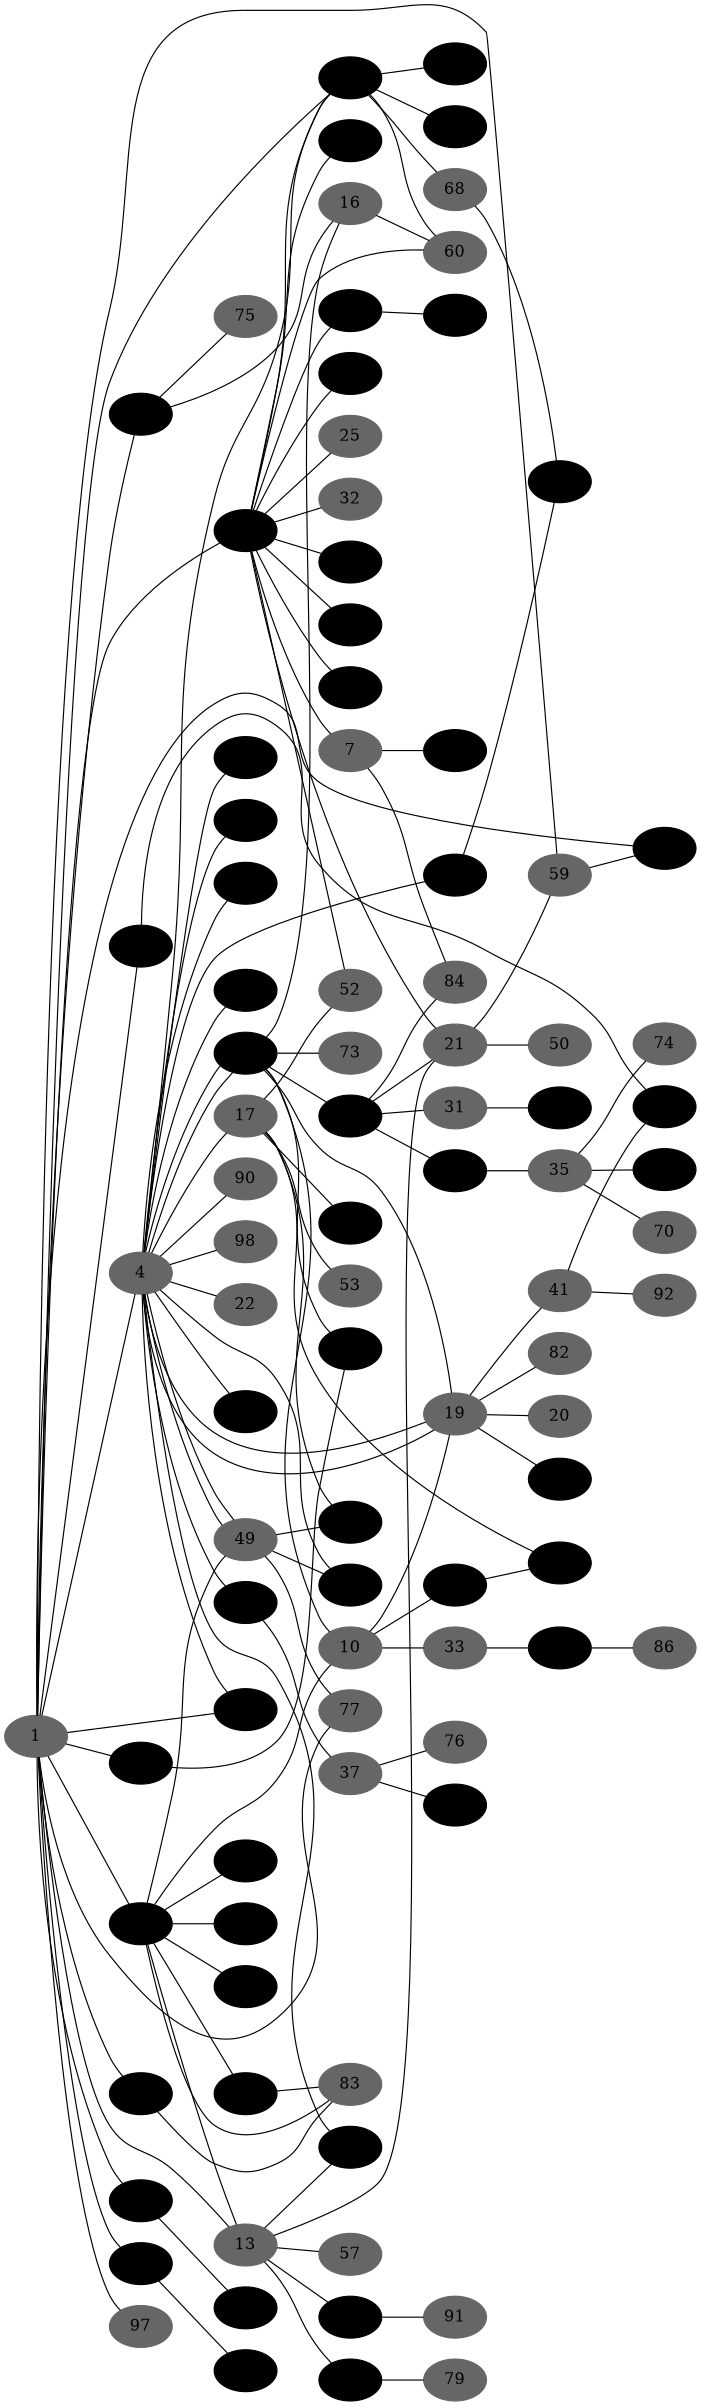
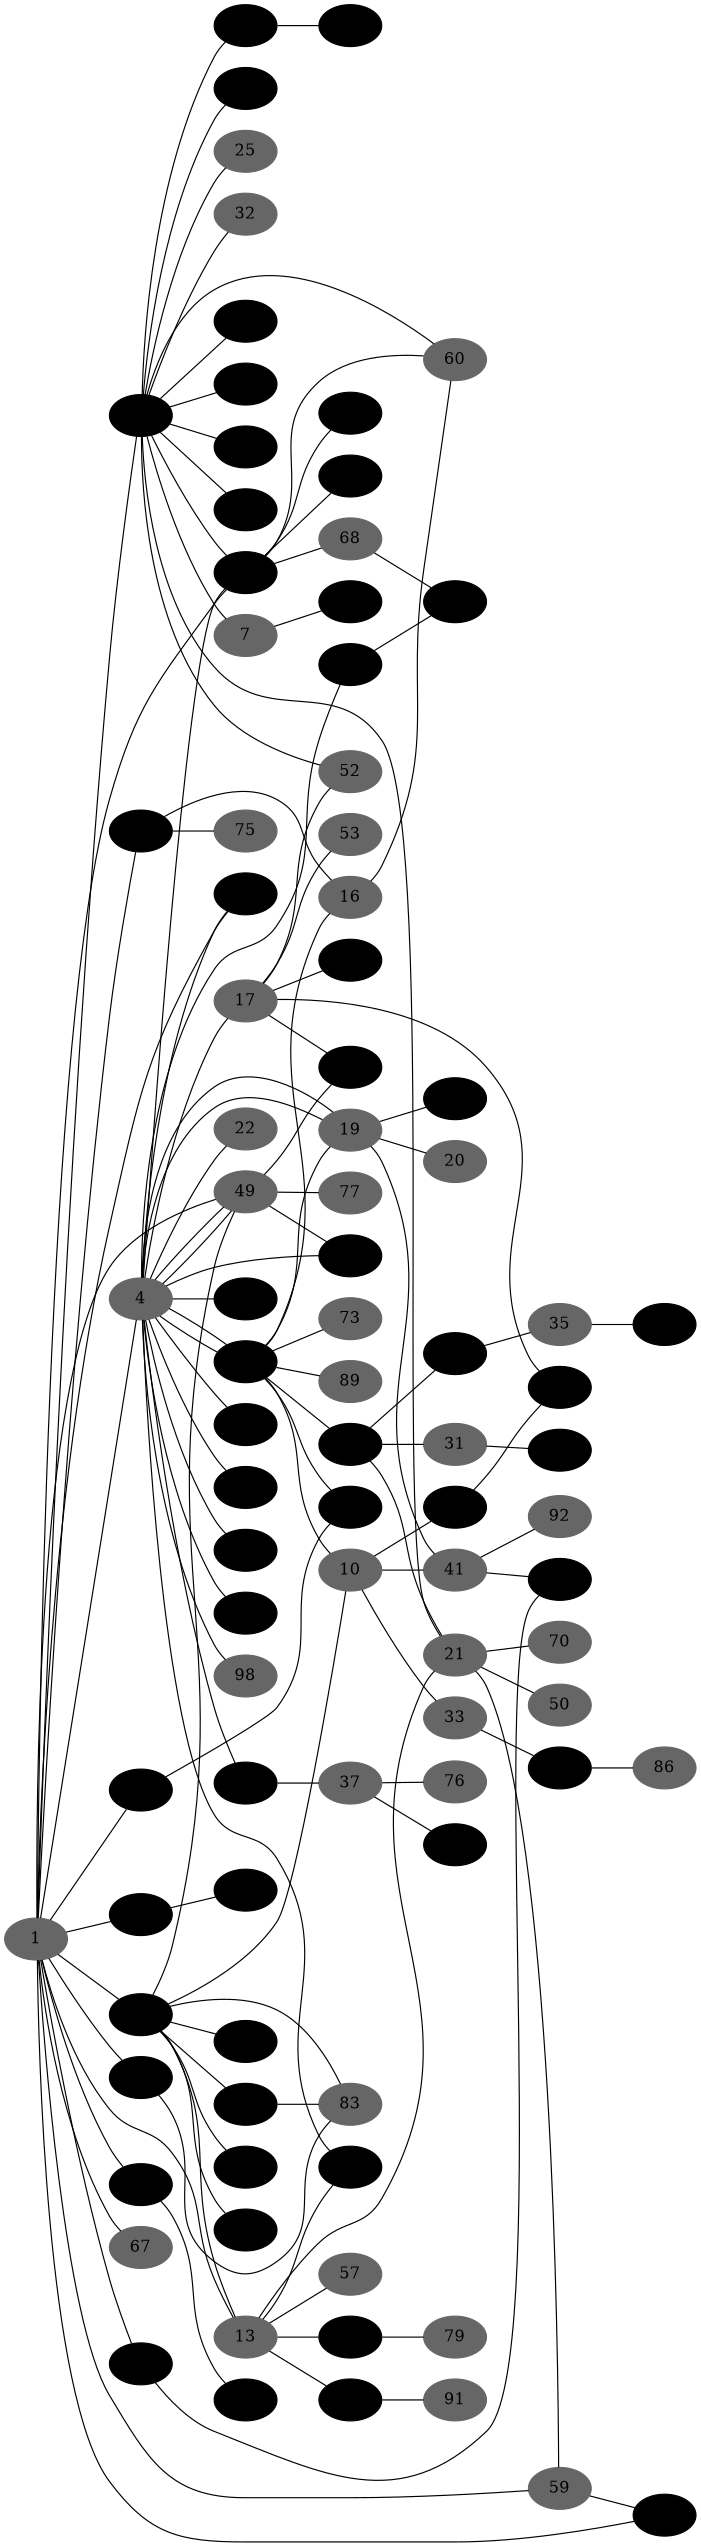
(455, 982) -> none
(665, 1044) -> none
(246, 1179) -> none
(612, 1202) -> (508, 1649)
(560, 1353) -> none
none -> (350, 1382)
(419, 1537) -> (403, 1570)
(229, 2039) -> (52, 1525)
(141, 2326) -> (141, 2247)
